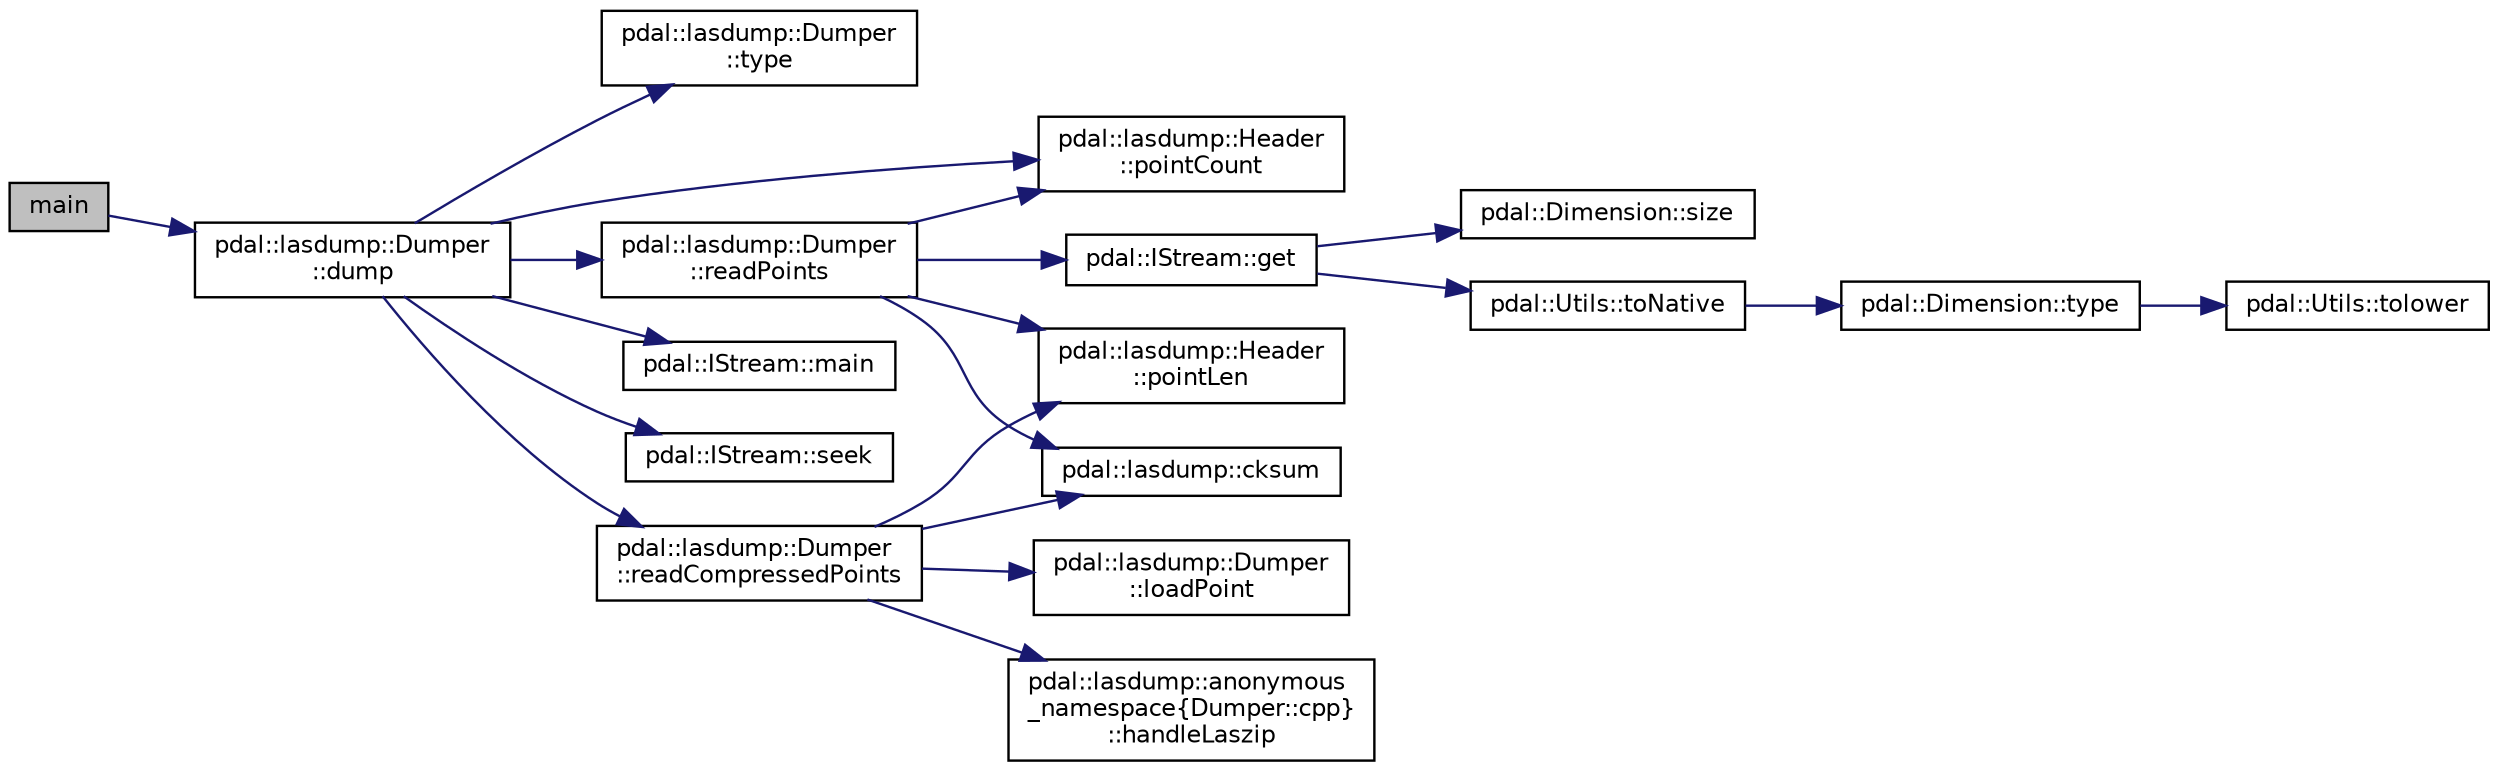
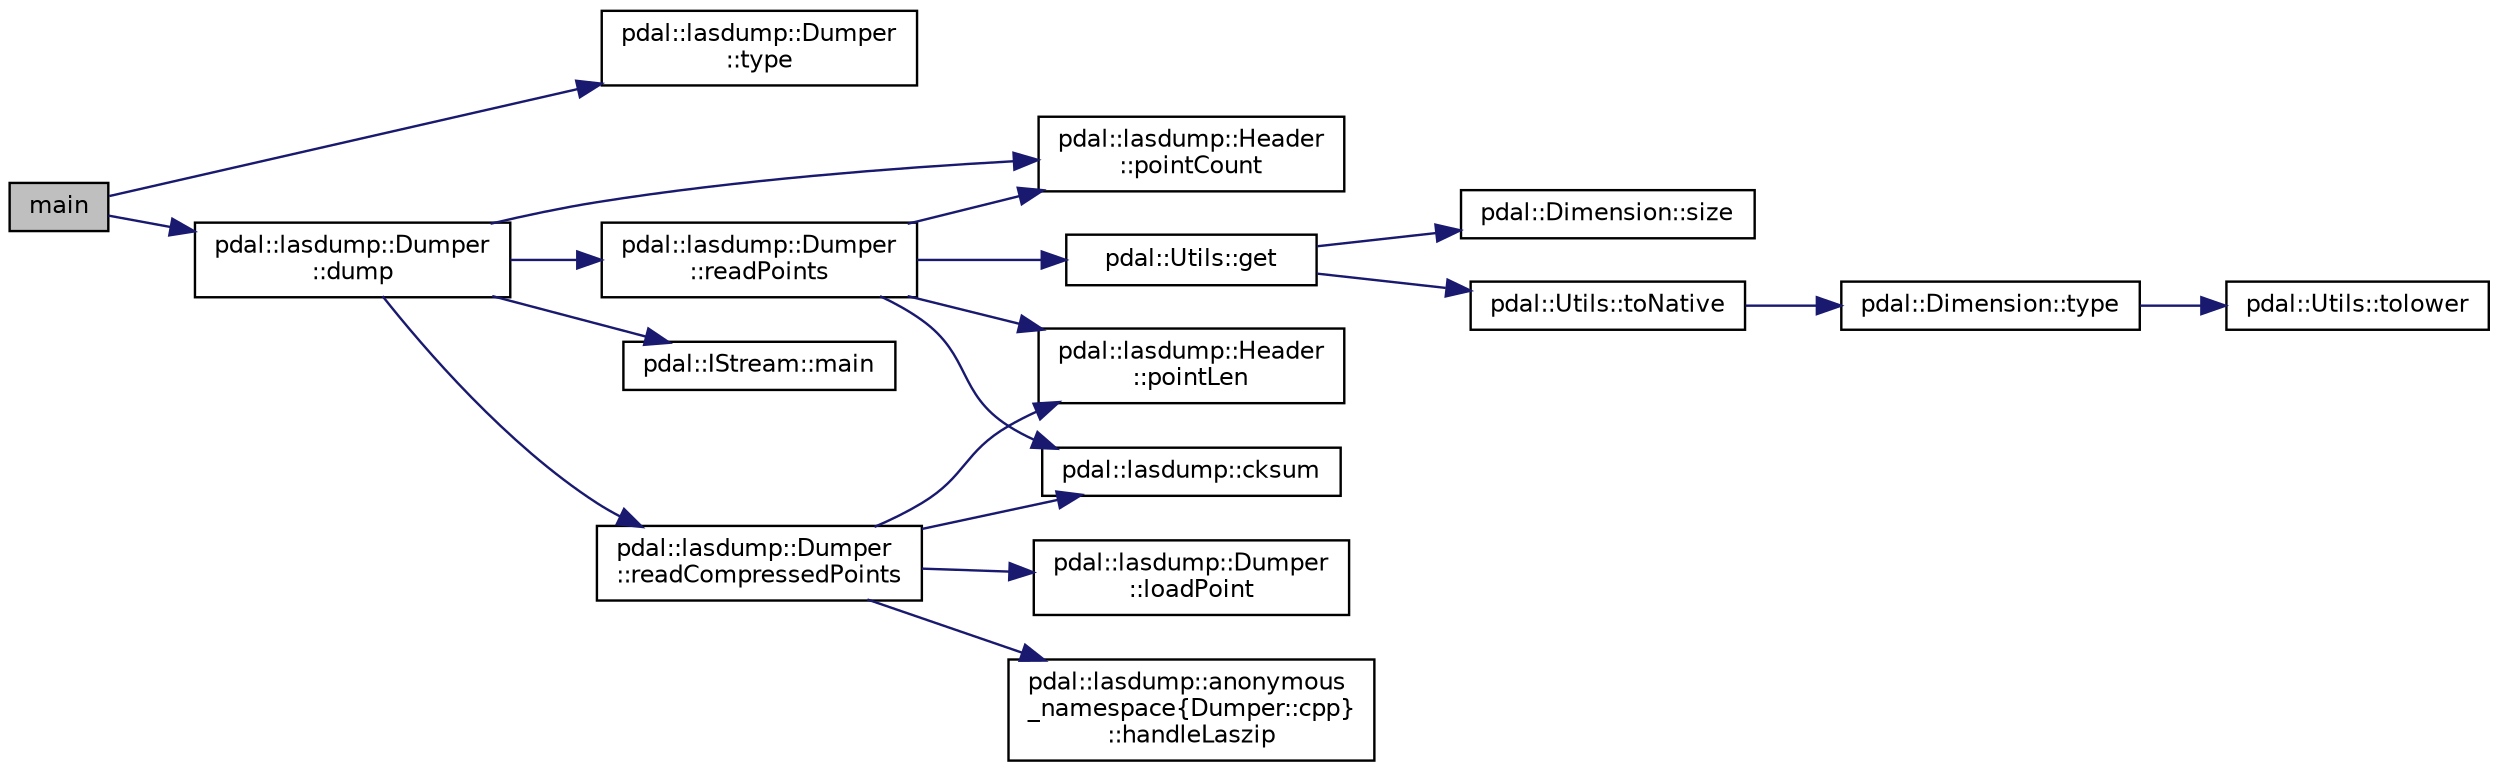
(531, 156) -> (344, 143)
(1191, 260) -> (1191, 260)
(759, 457) -> none
